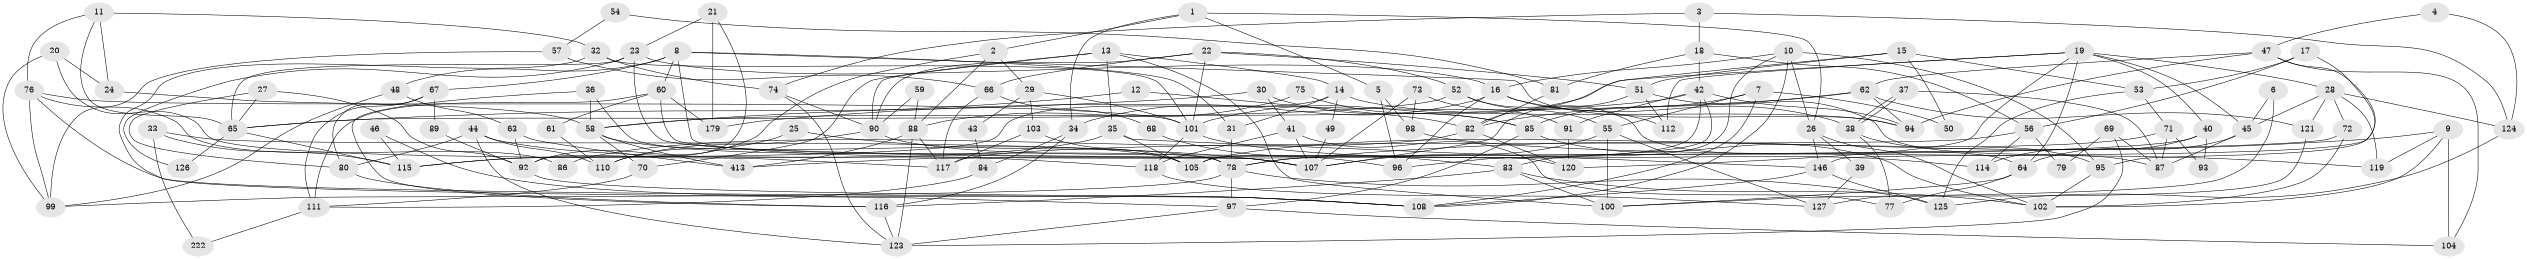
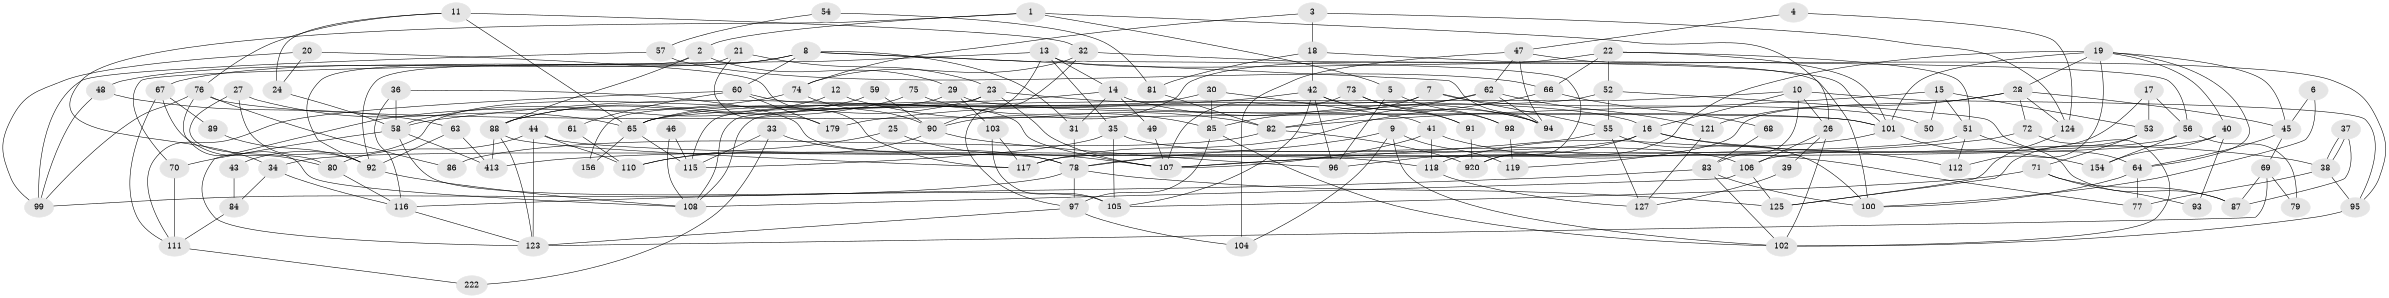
(2204, 149) -> (2278, 145)
(183, 168) -> (588, 168)
(1569, 168) -> (1472, 168)
(1820, 168) -> (1747, 168)
(1982, 168) -> (2097, 168)
